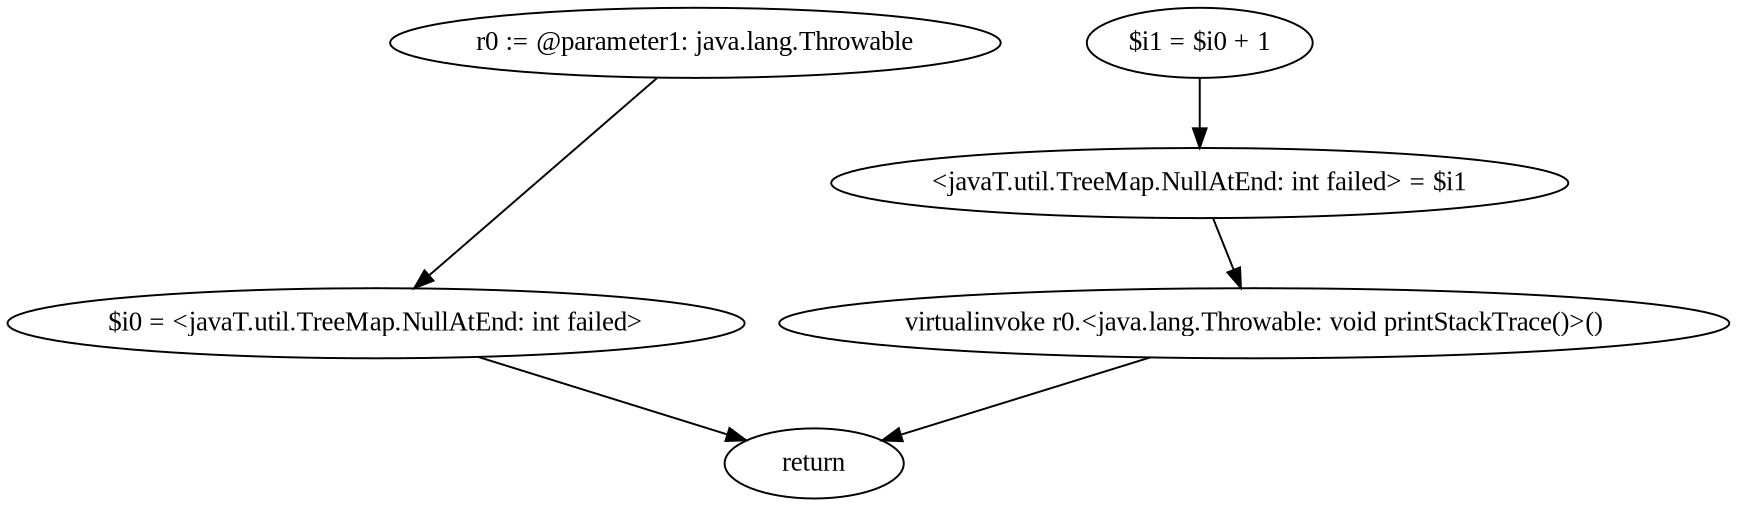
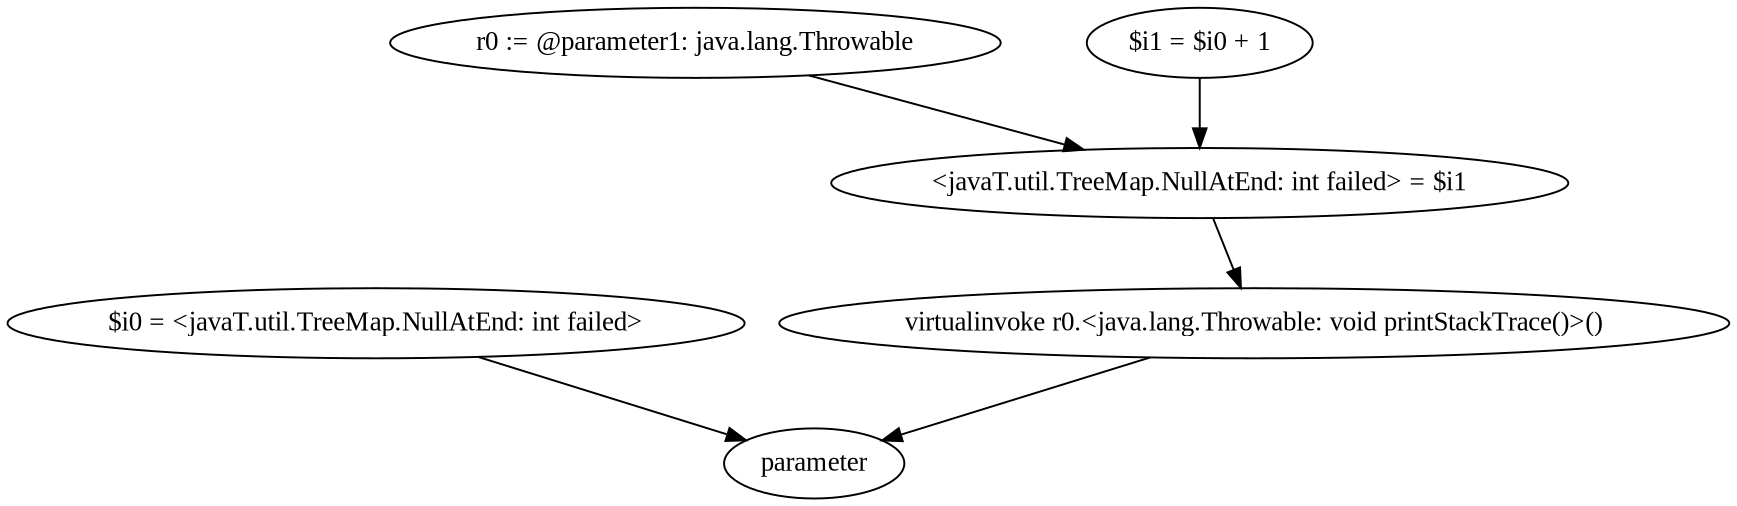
(543, 177) -> (937, 110)
(814, 463) -> (814, 463)
